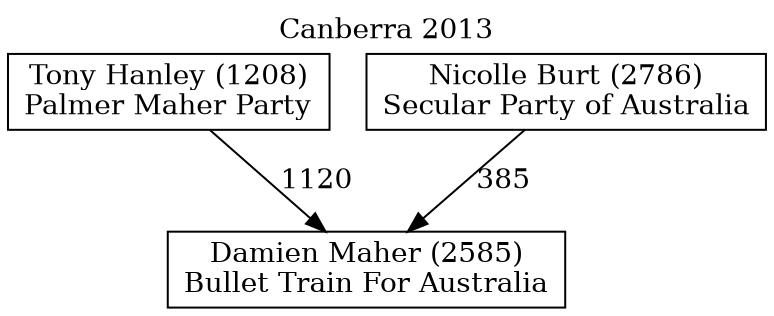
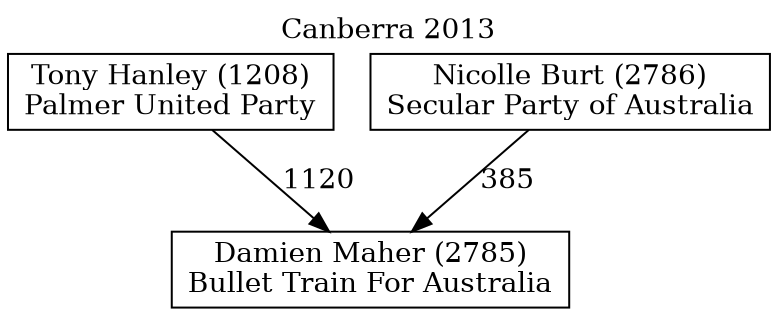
(169, 92) -> (171, 92)
(366, 270) -> (370, 270)
